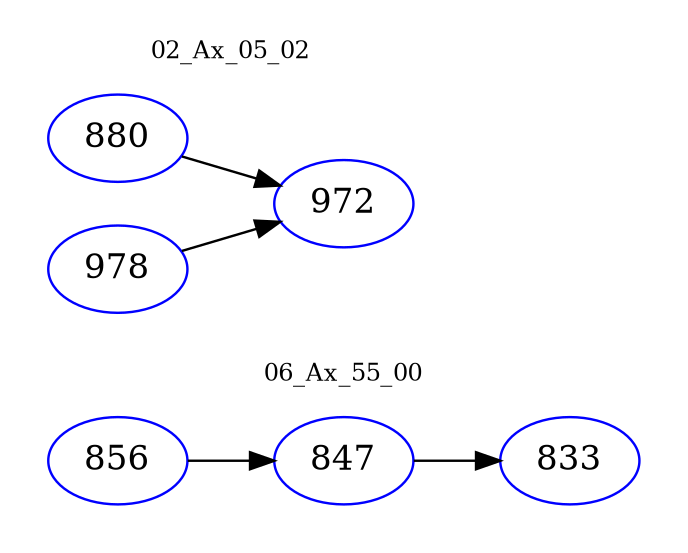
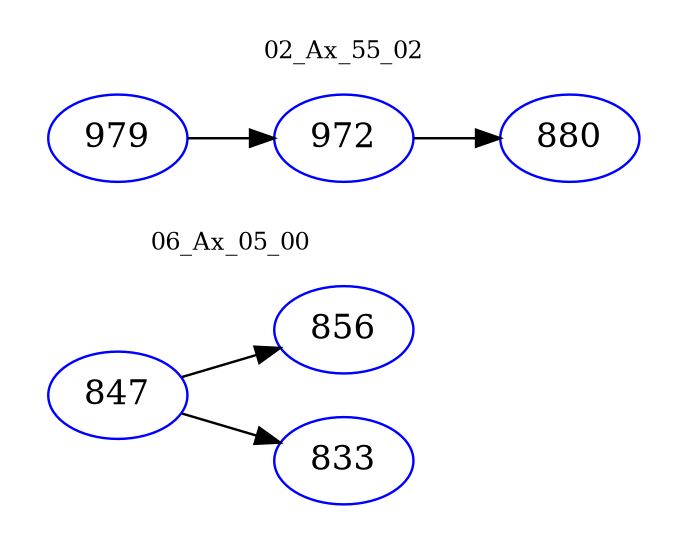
(231, 52) -> (344, 52)
(219, 167) -> (445, 138)
(118, 269) -> (118, 138)
(344, 375) -> (231, 244)
(219, 461) -> (219, 366)
